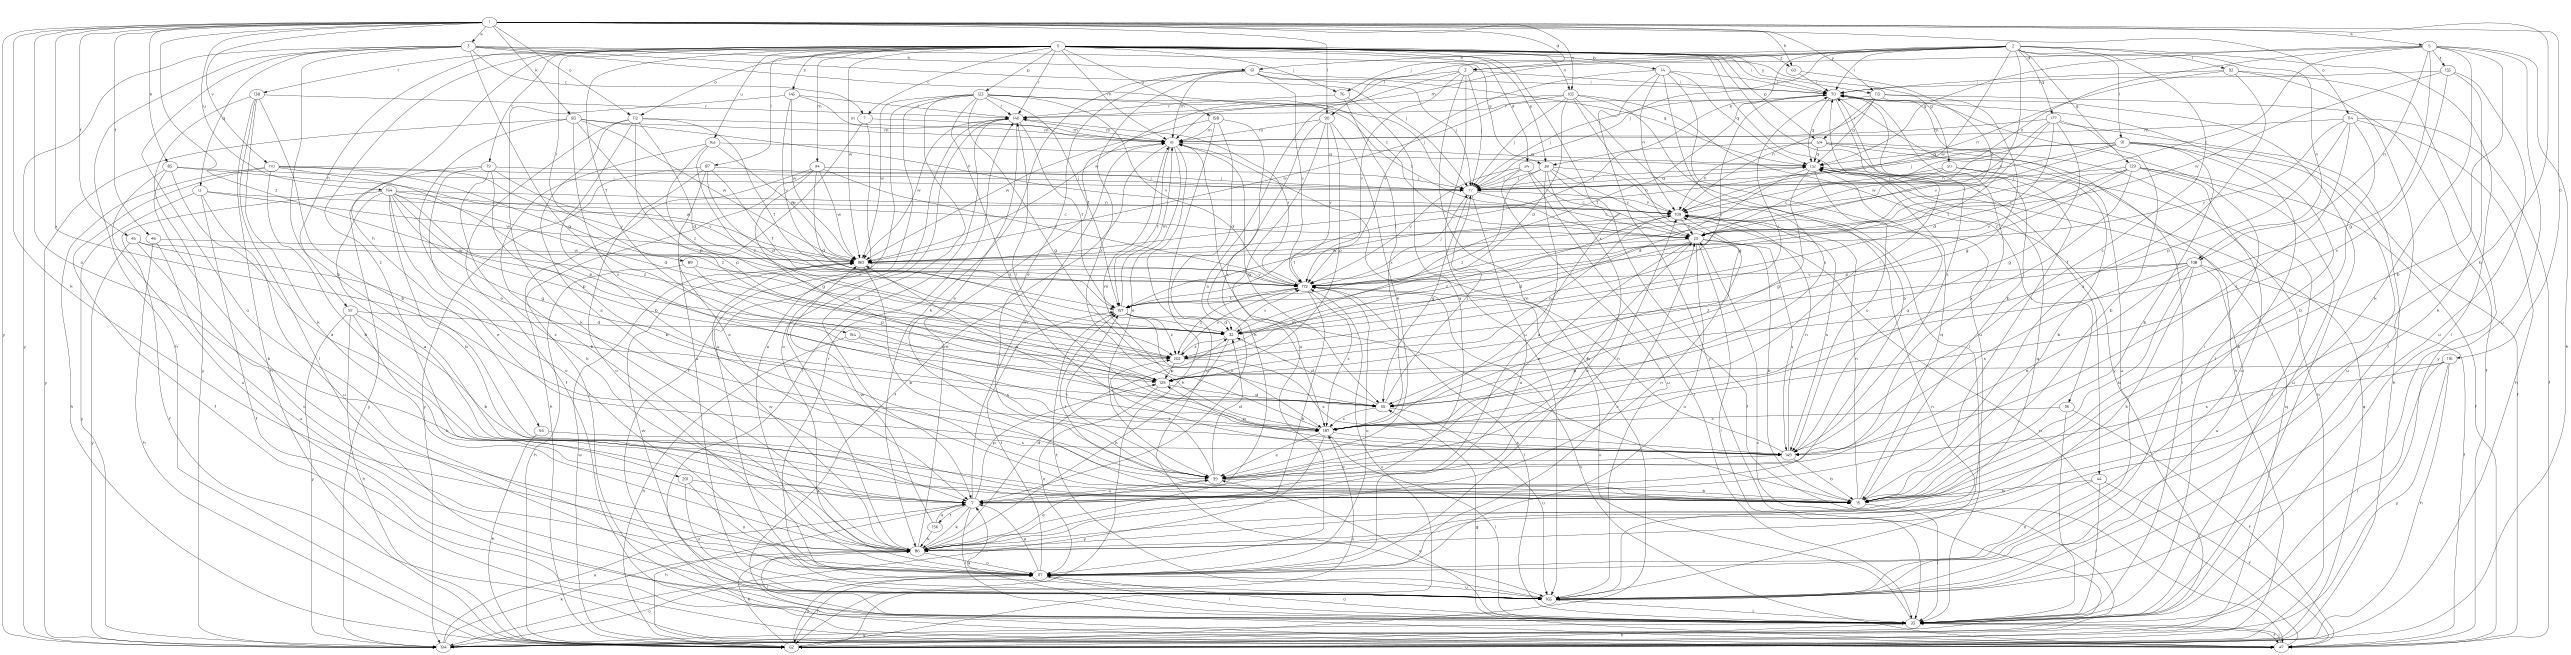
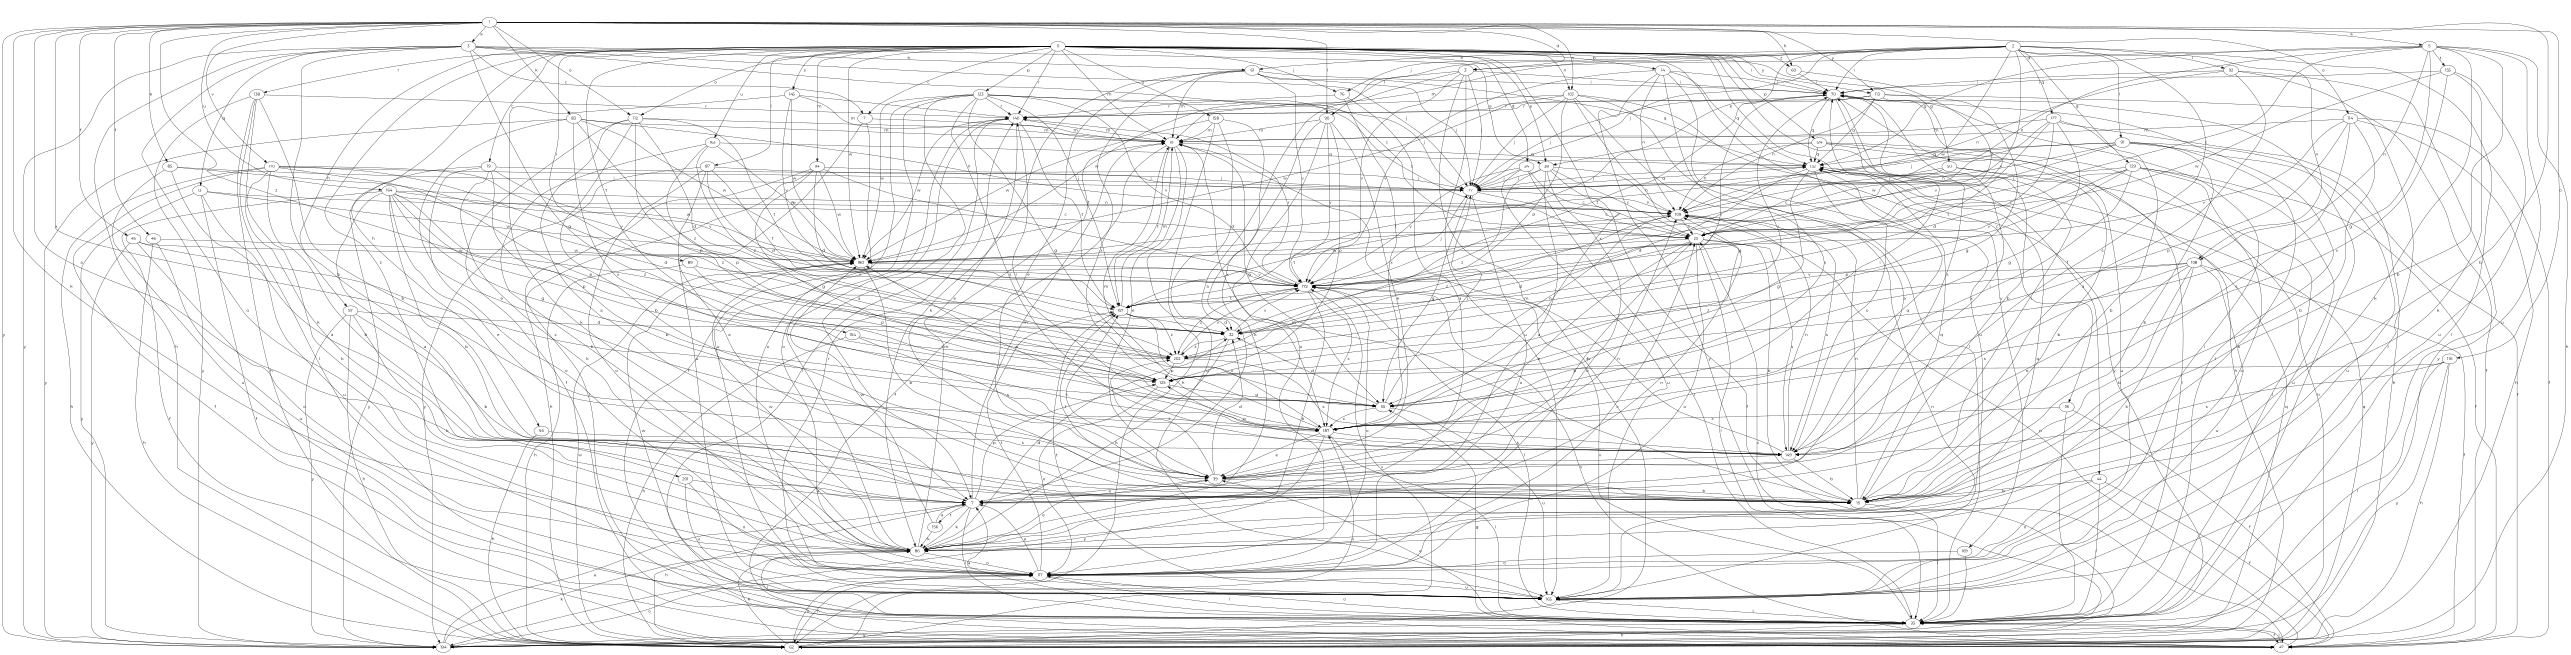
(1848, 119) -> (1449, 111)
(461, 467) -> (497, 461)
none -> (1965, 551)
